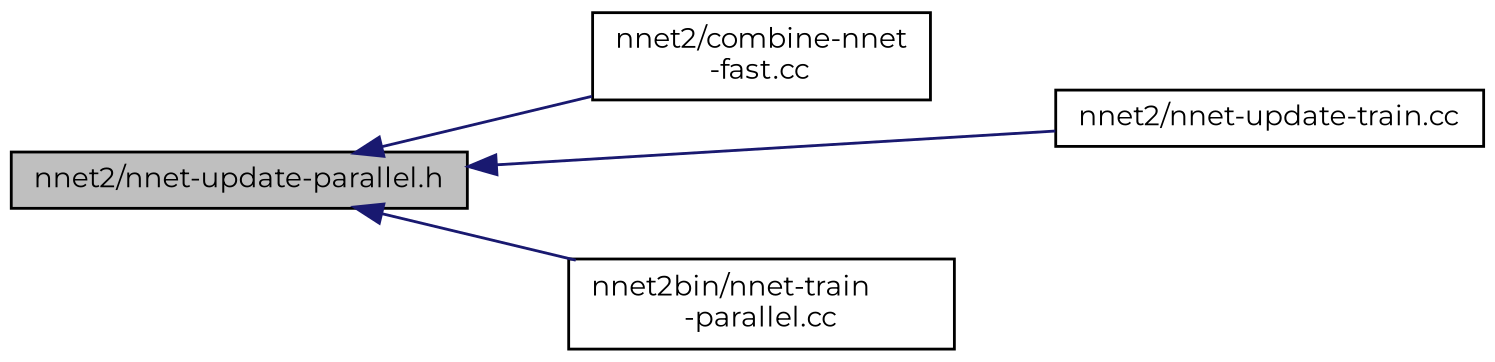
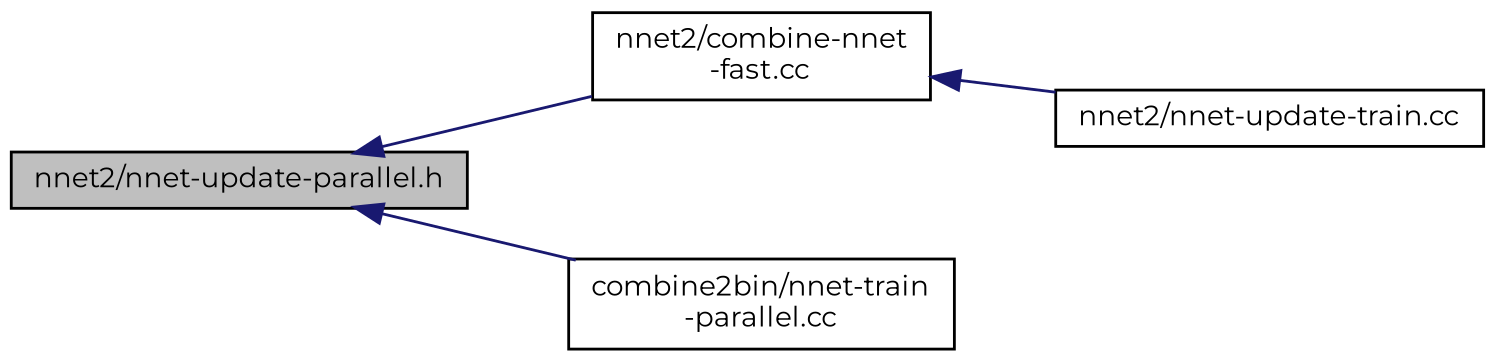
(776, 148) -> (1008, 86)
(762, 304) -> (762, 304)
